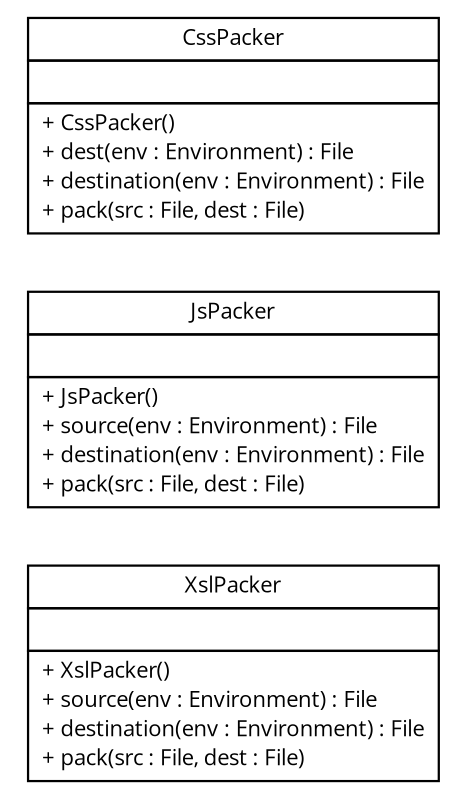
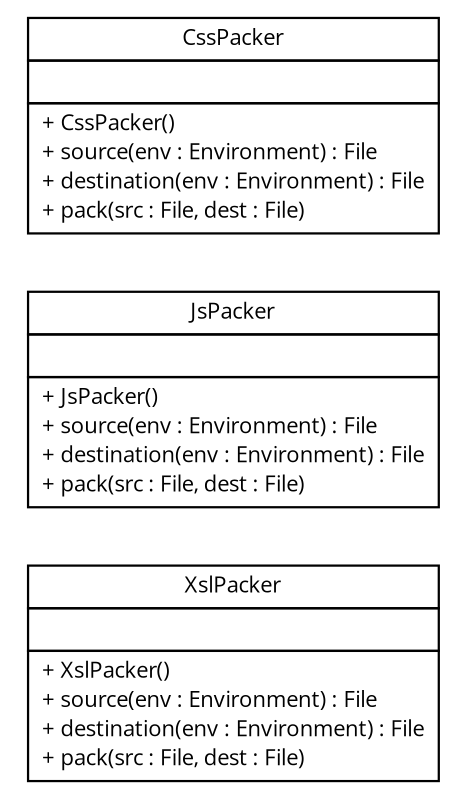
(199, 153) -> (210, 153)
